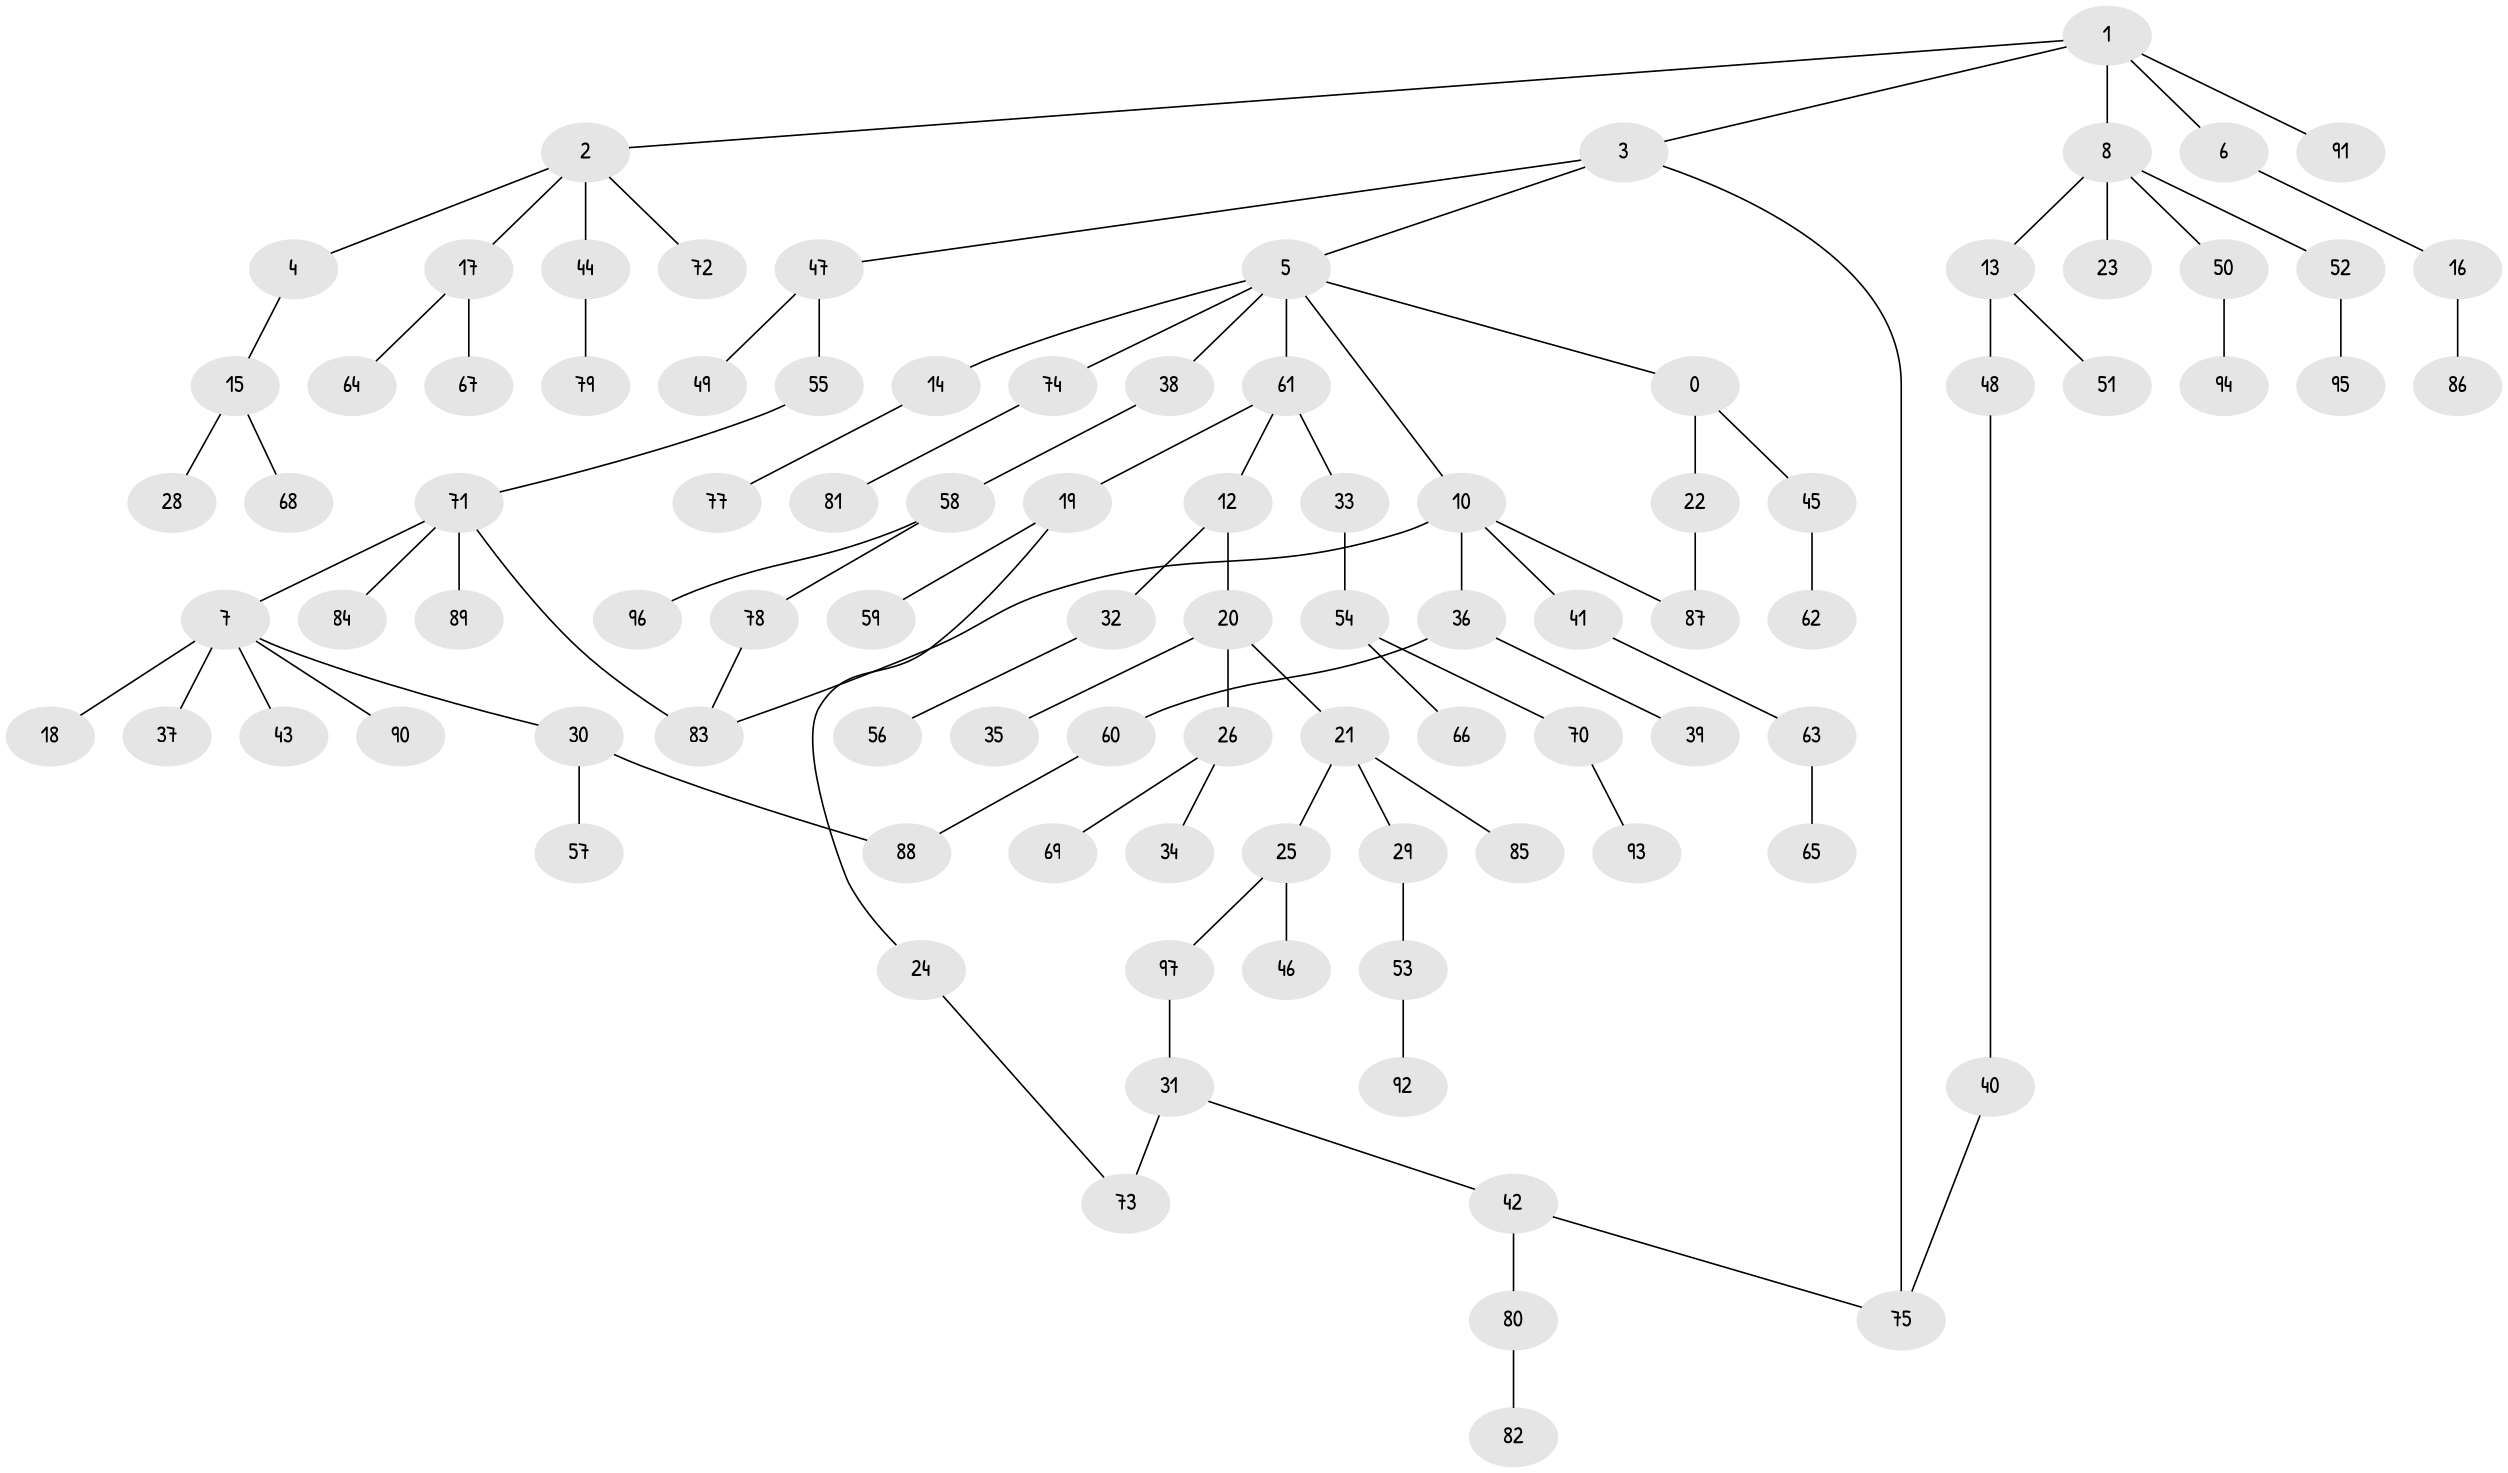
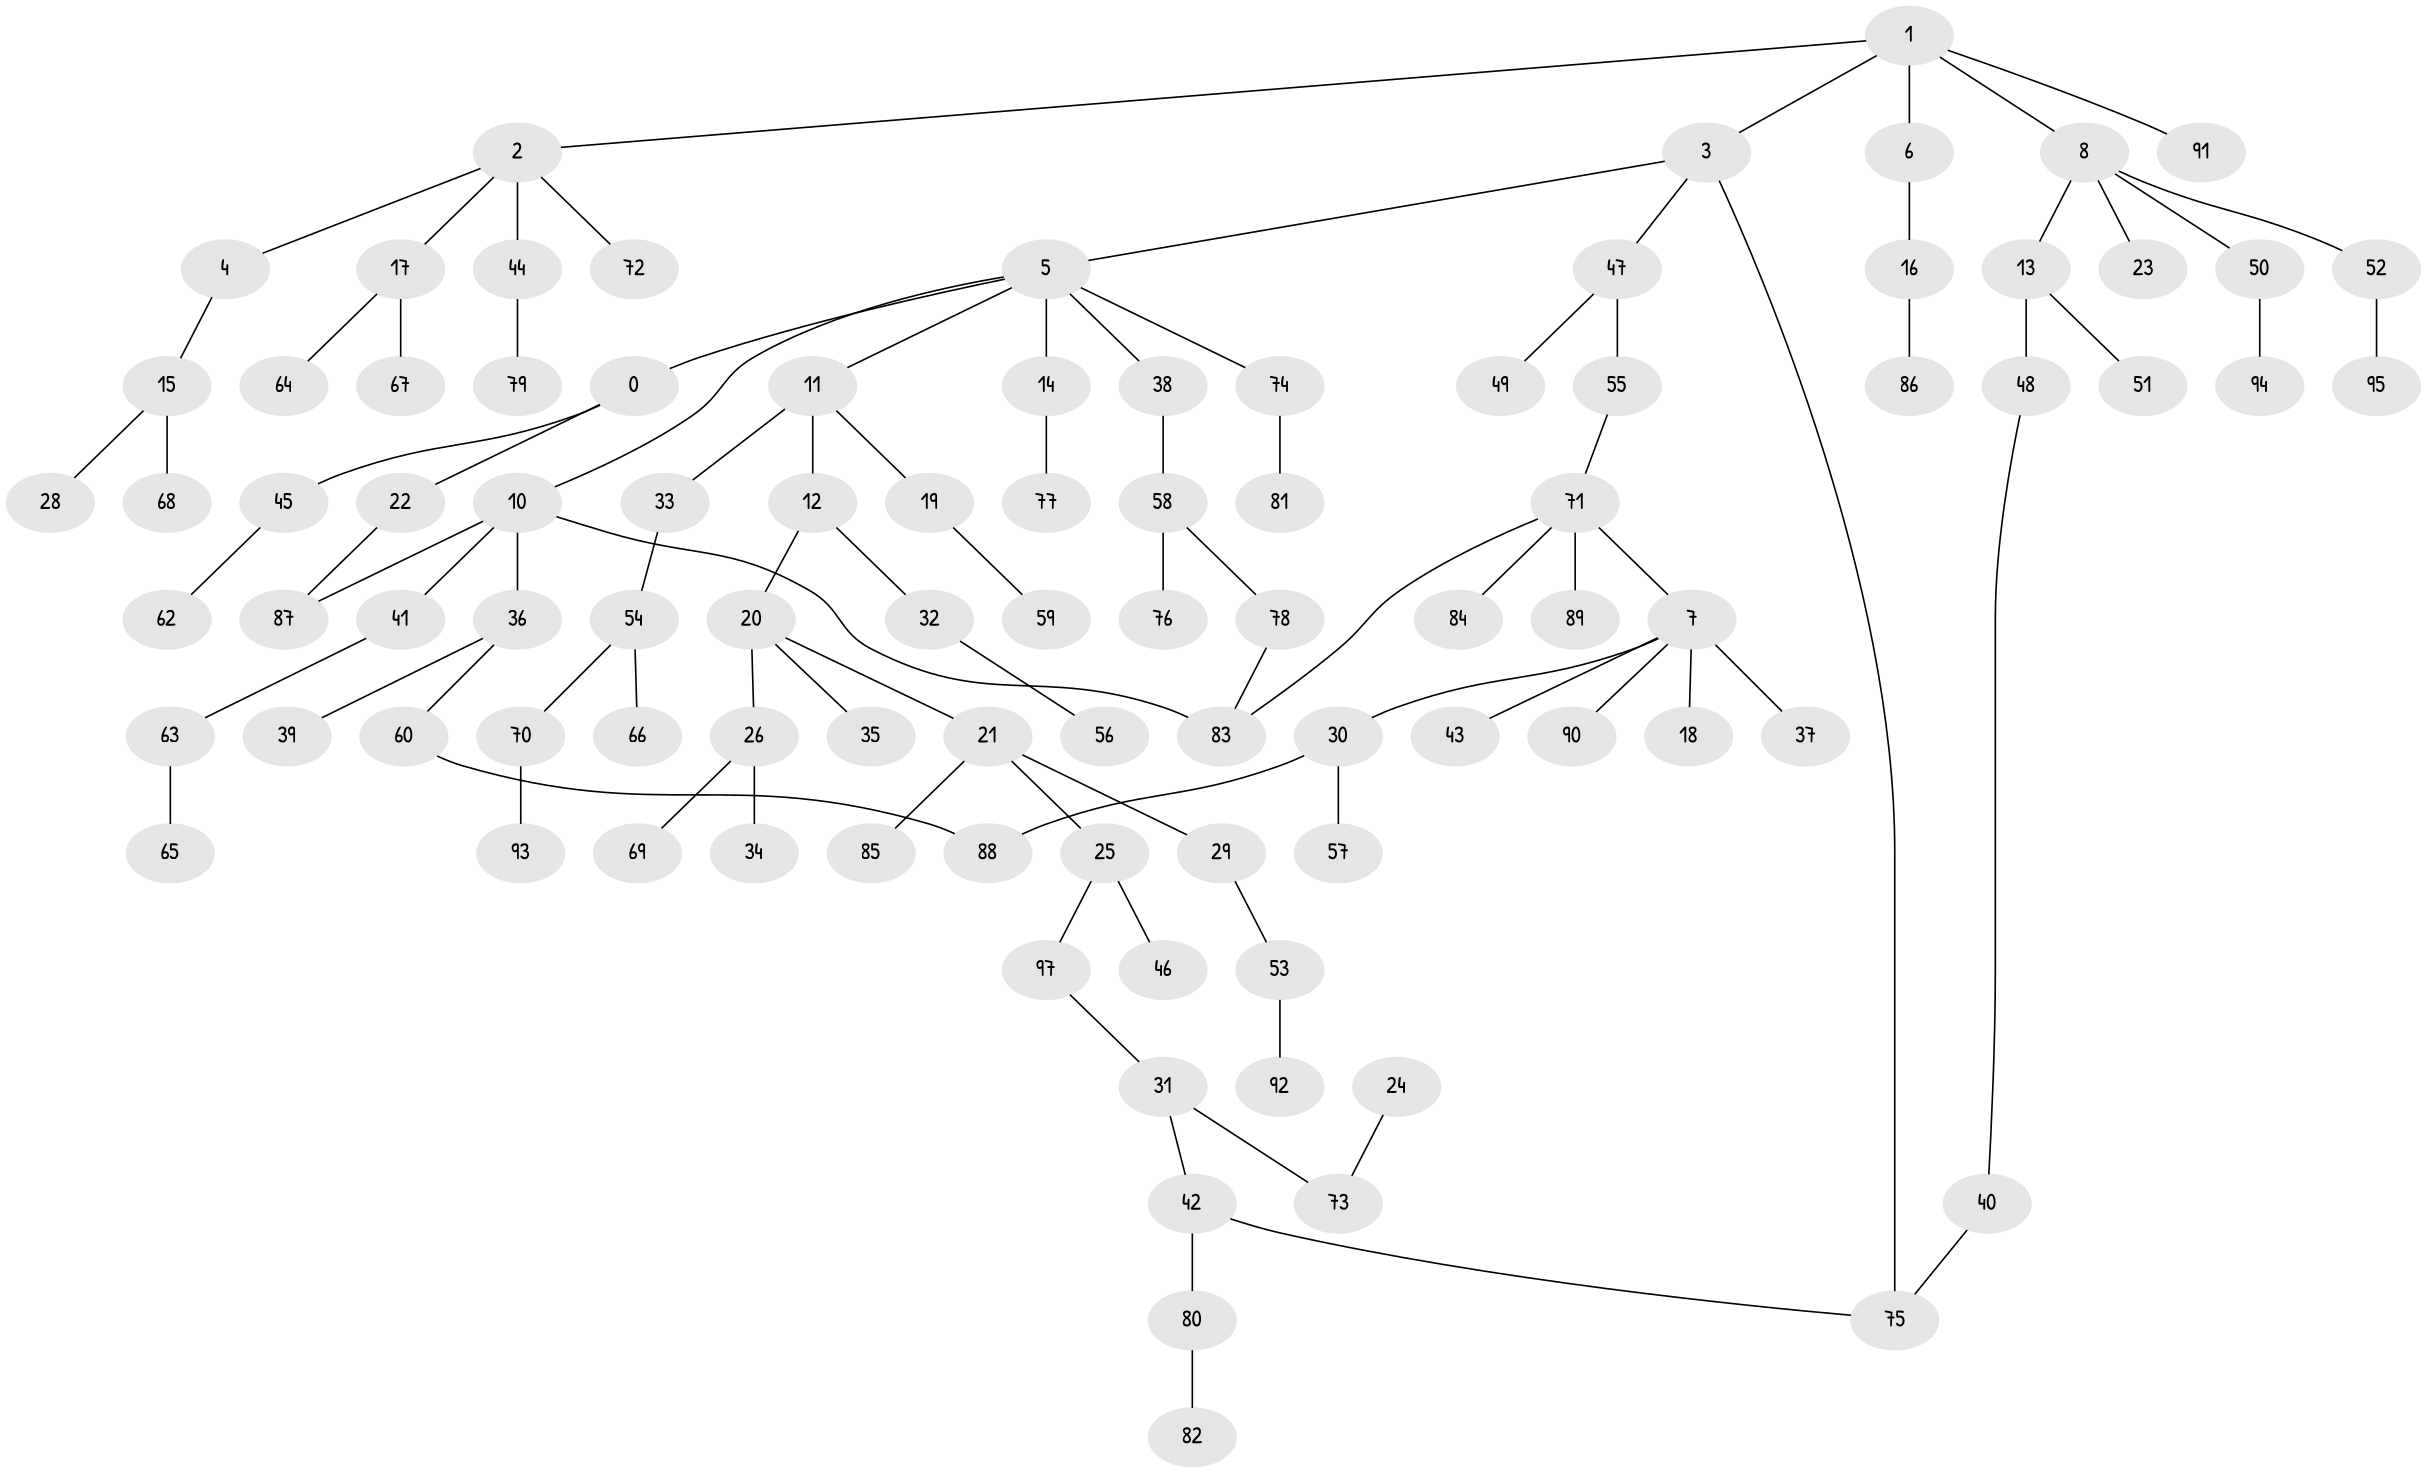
(1286, 386) -> (813, 386)
(638, 620) -> (1163, 620)
(822, 704) -> none
